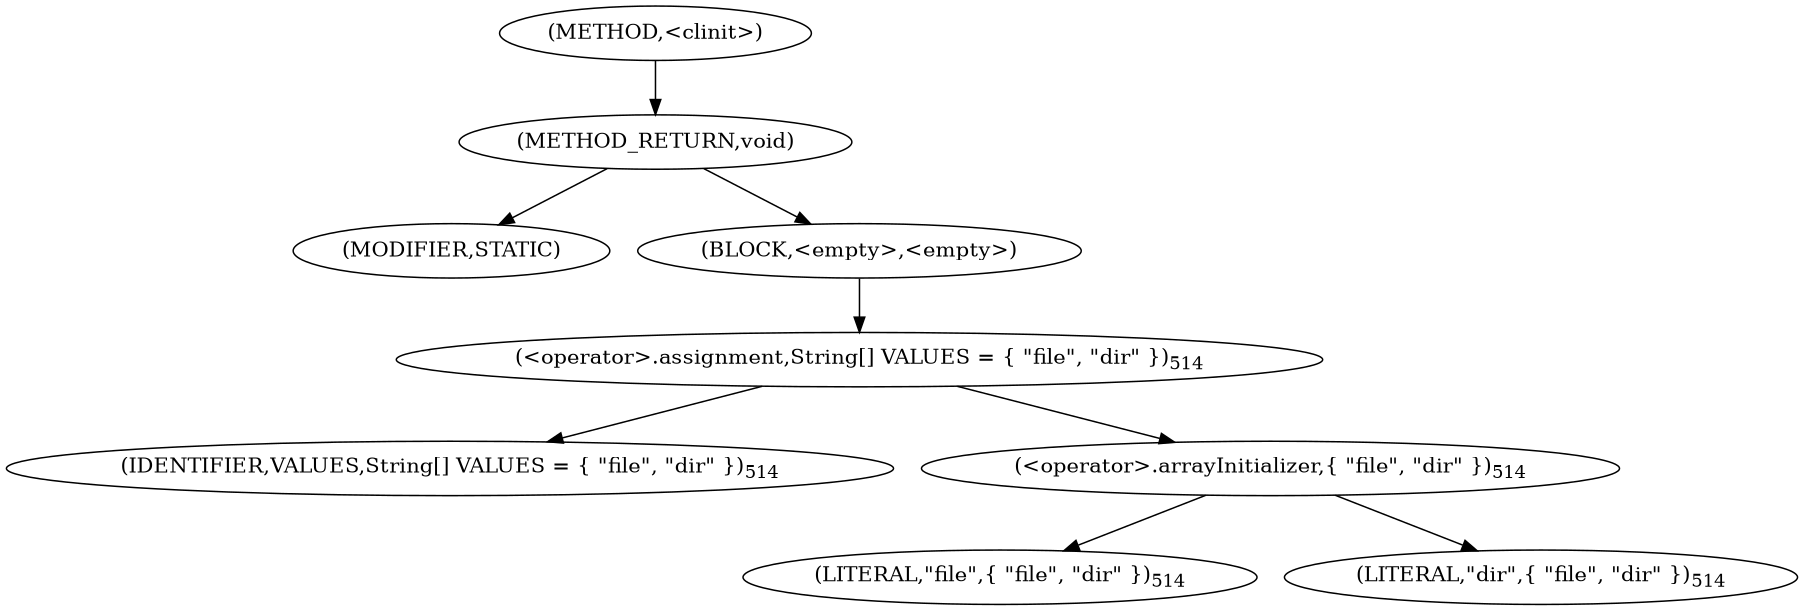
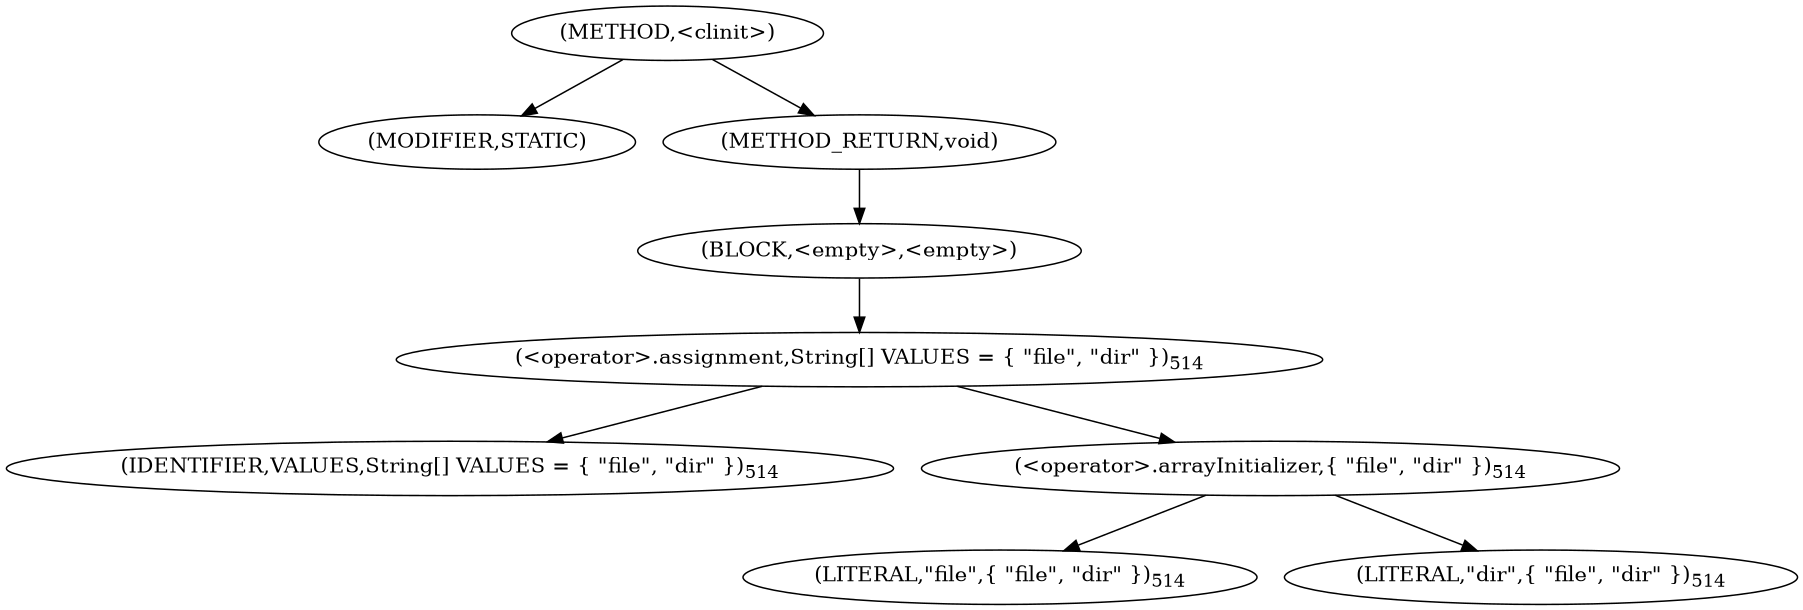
(560, 193) -> (579, 84)
